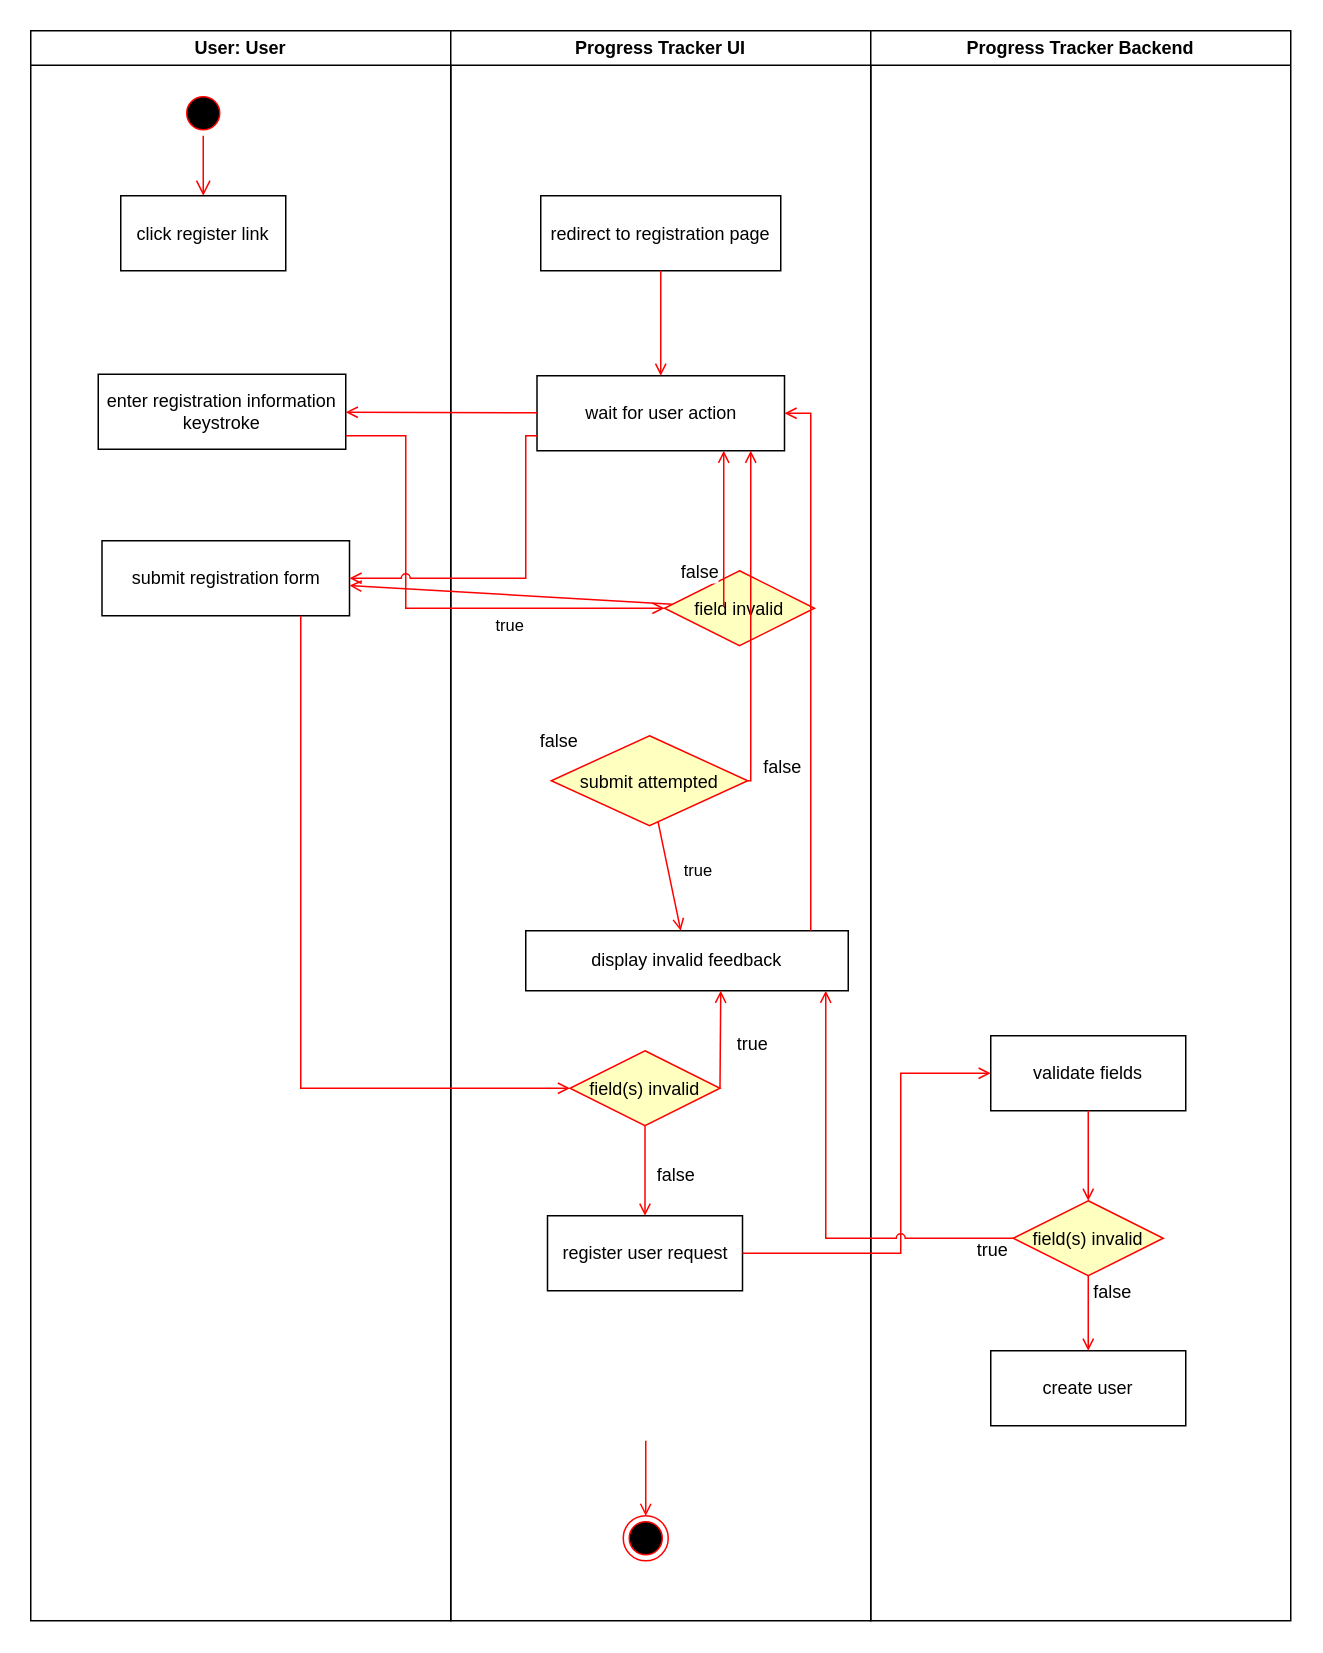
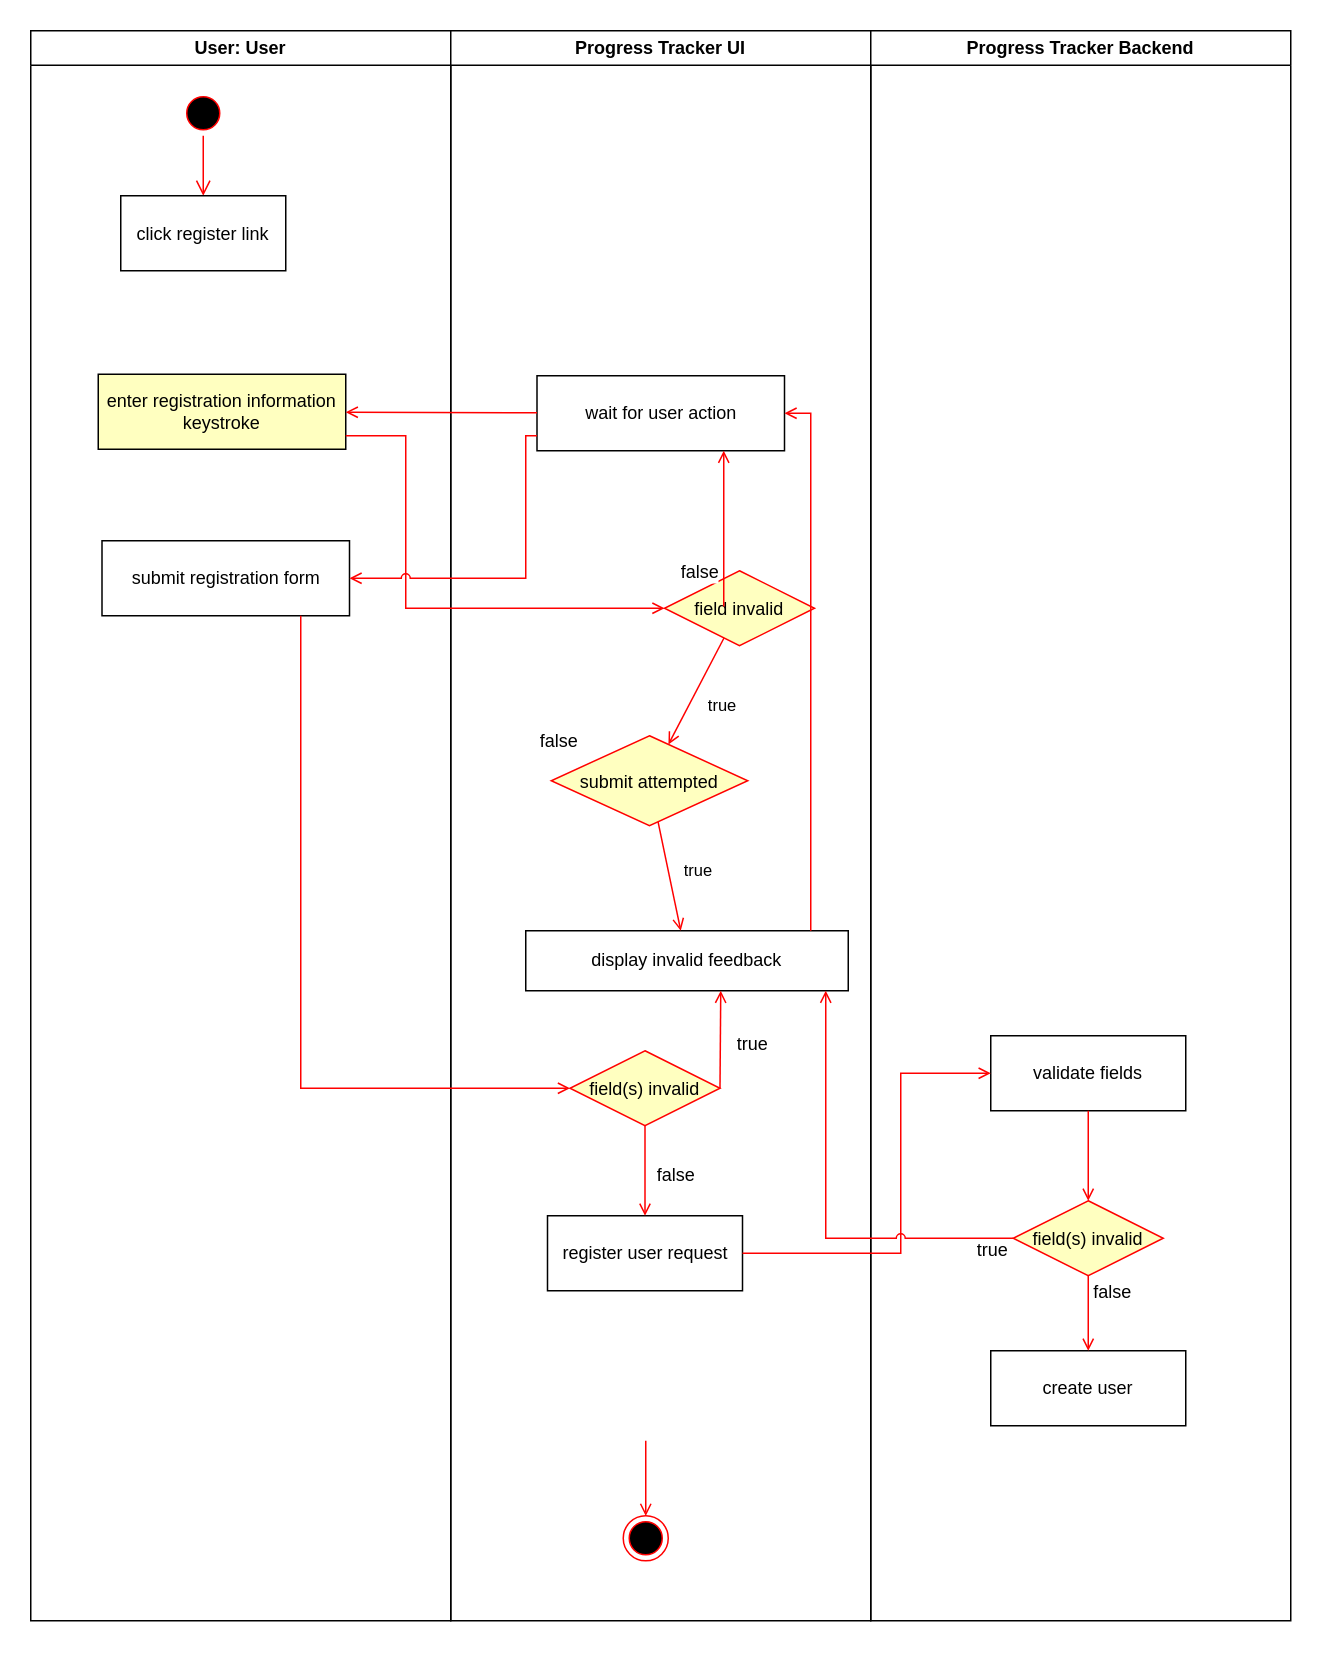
(661, 233) -> none
(661, 321) -> none
(222, 412) -> (222, 412)
(513, 595) -> (697, 690)
(751, 619) -> none
